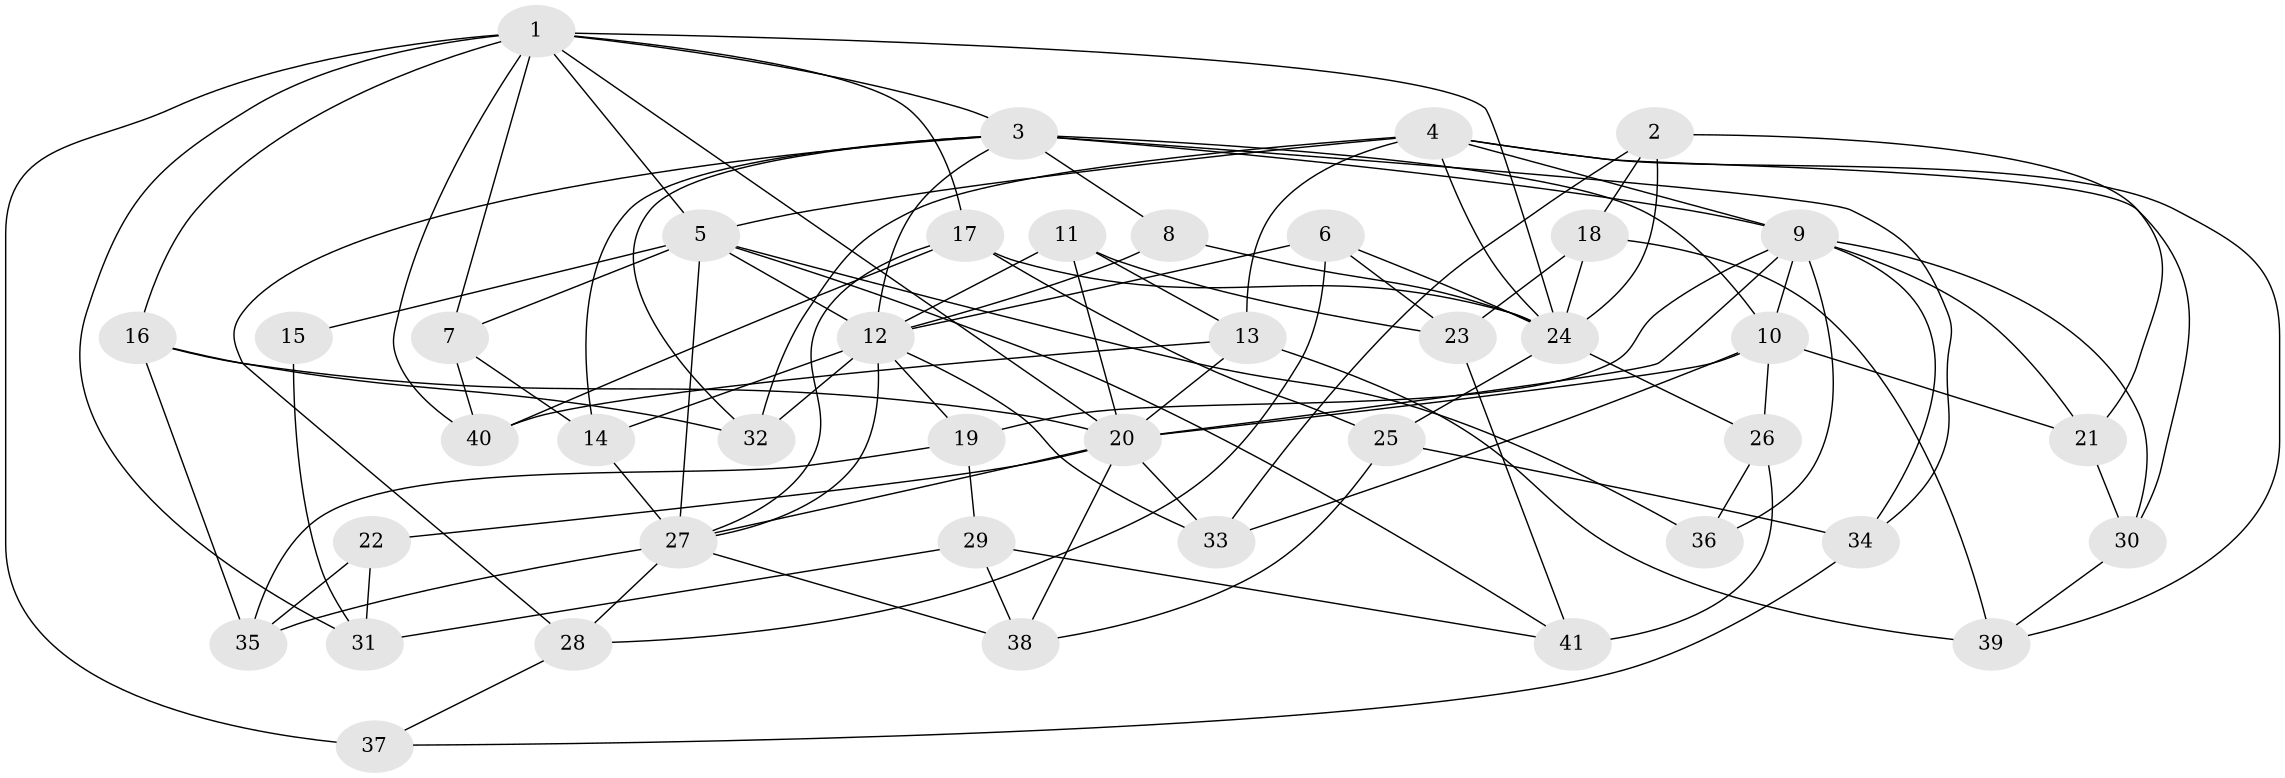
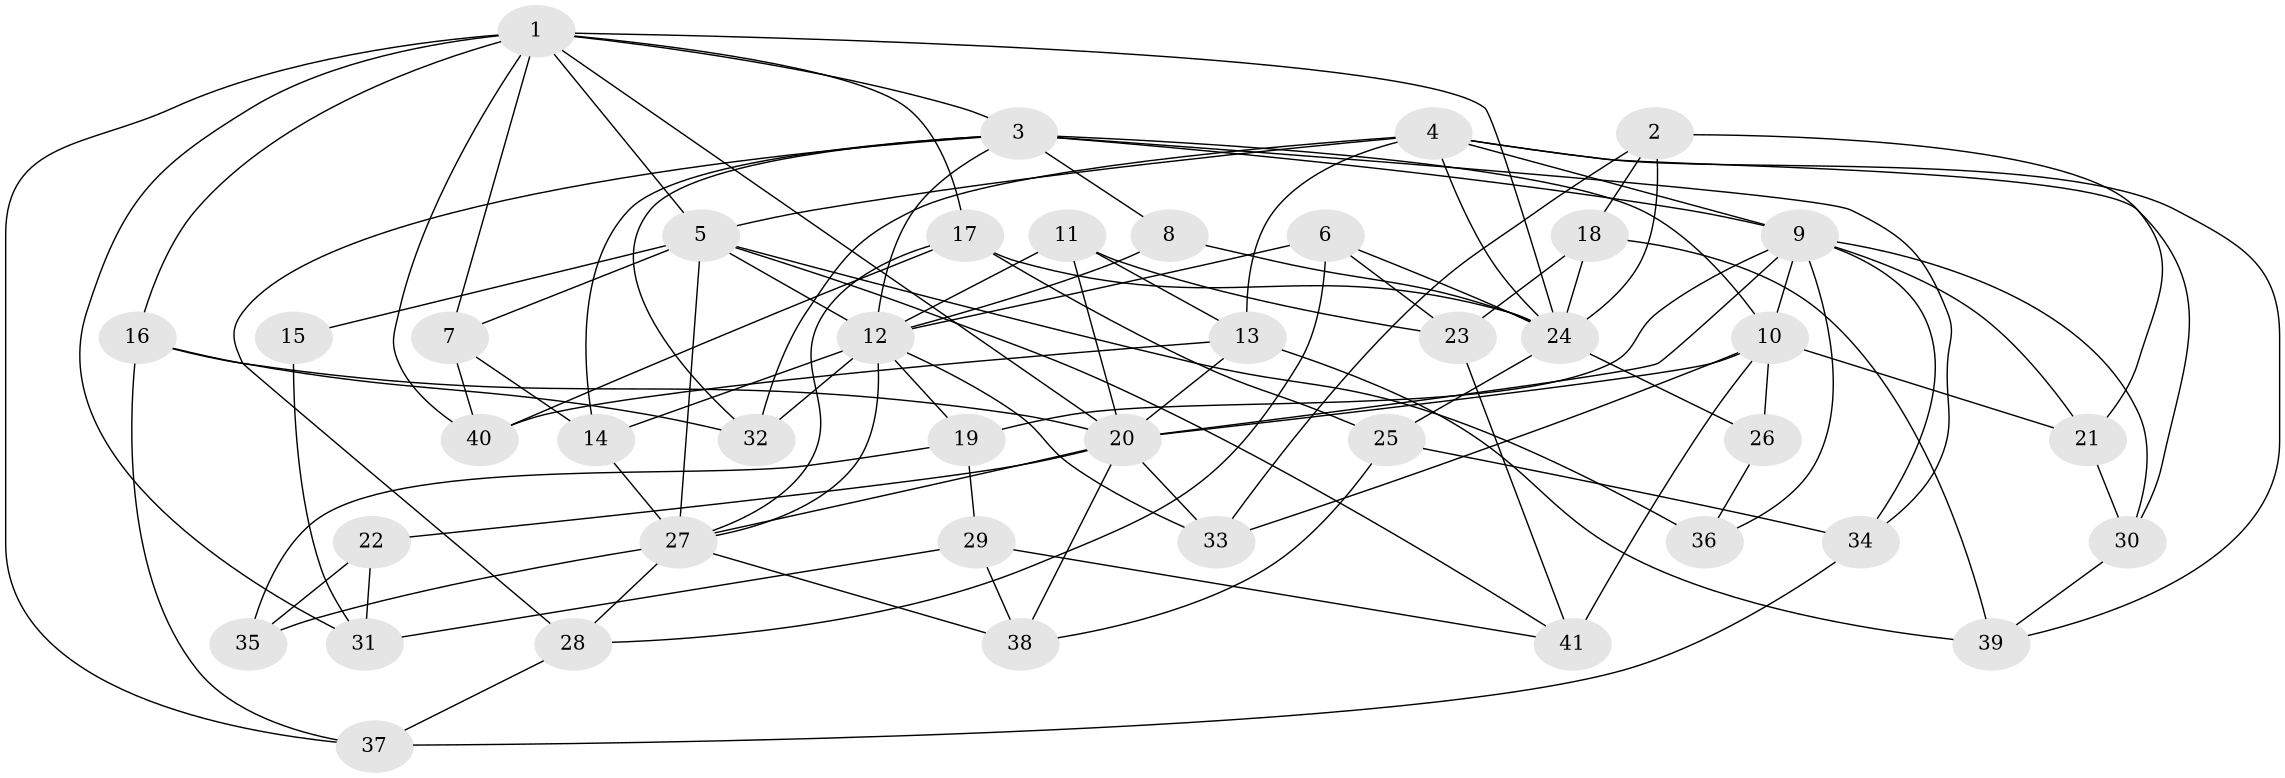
(193, 491) -> (159, 600)
(1740, 585) -> (1664, 487)
